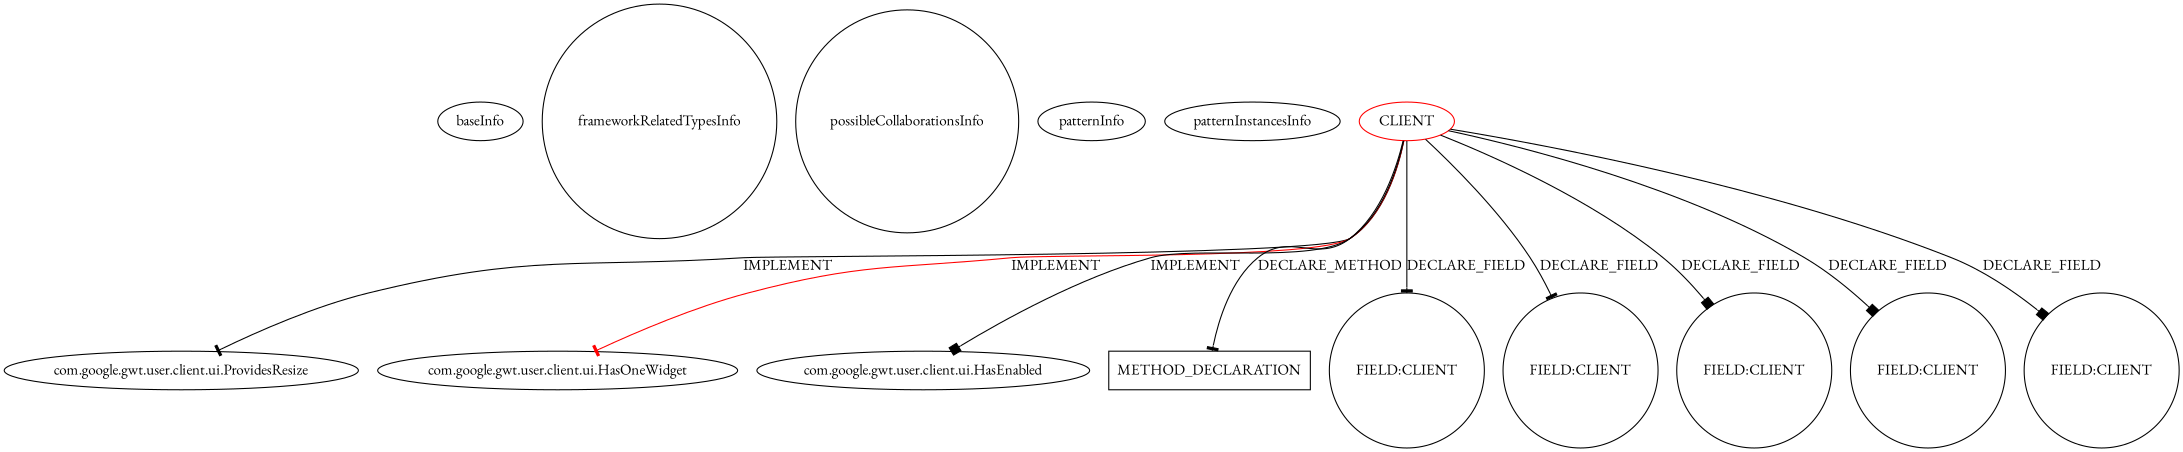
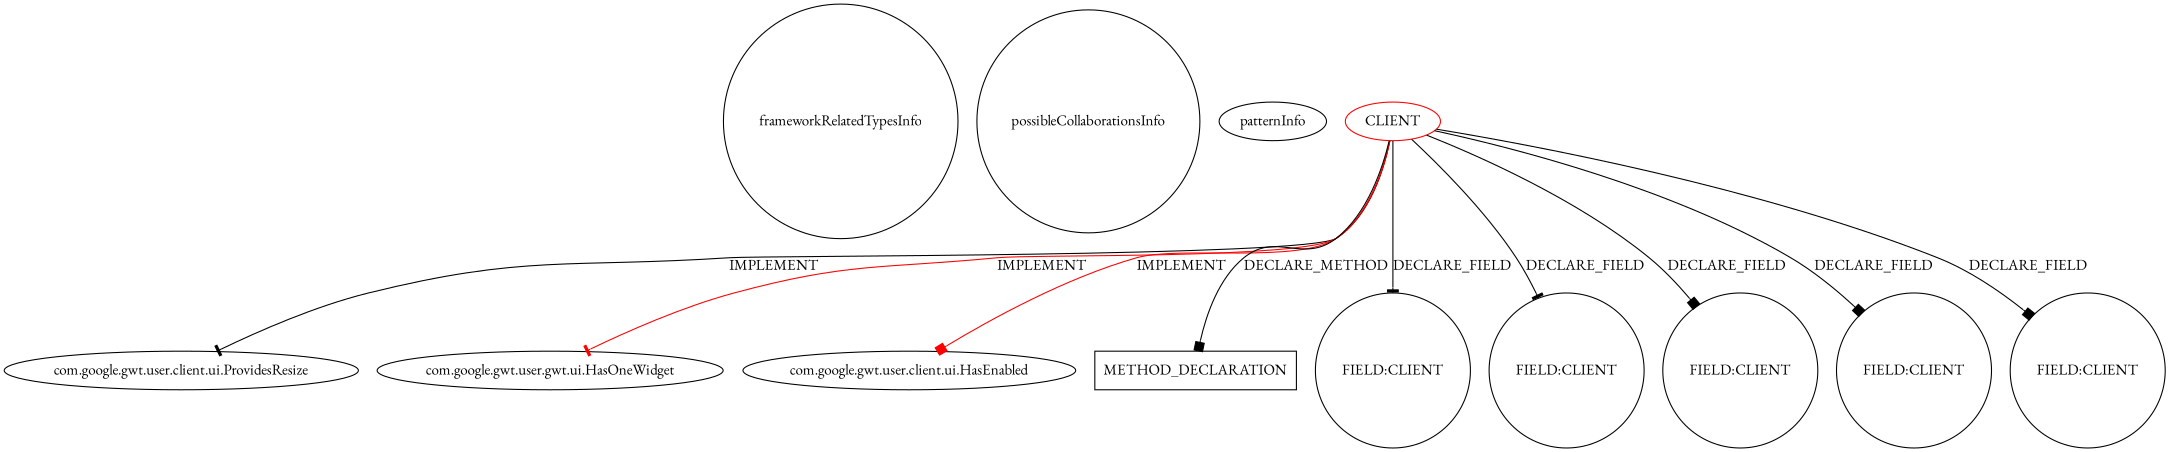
(480, 121) -> none
(1252, 121) -> none
(1253, 263) -> (1241, 260)
(1126, 266) -> (1112, 266)
(558, 370) -> (550, 370)
